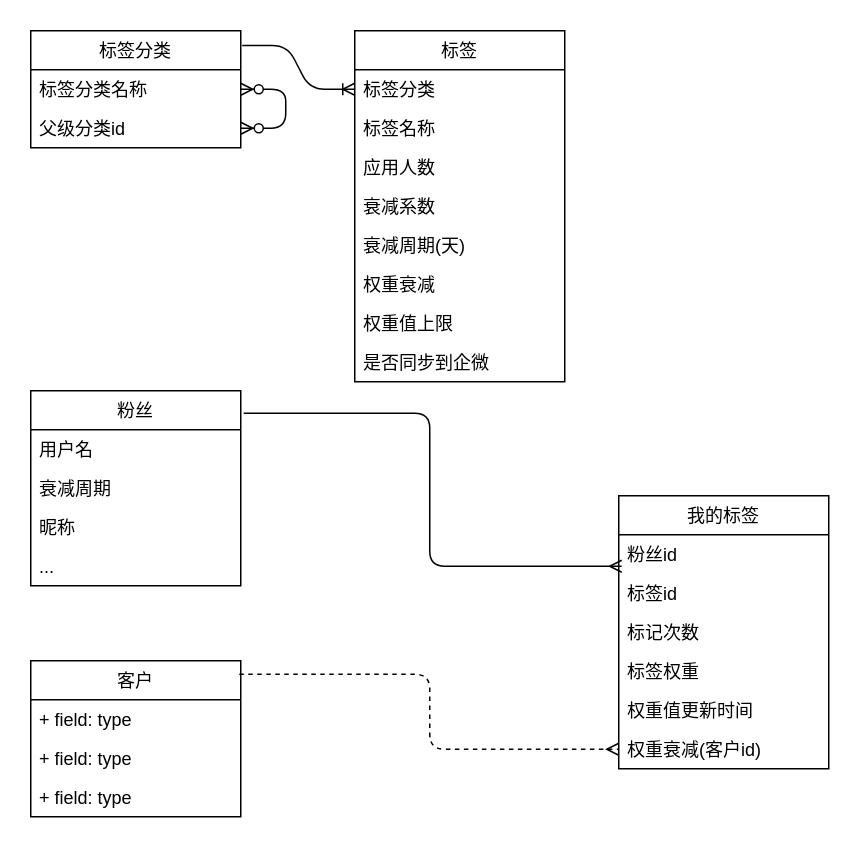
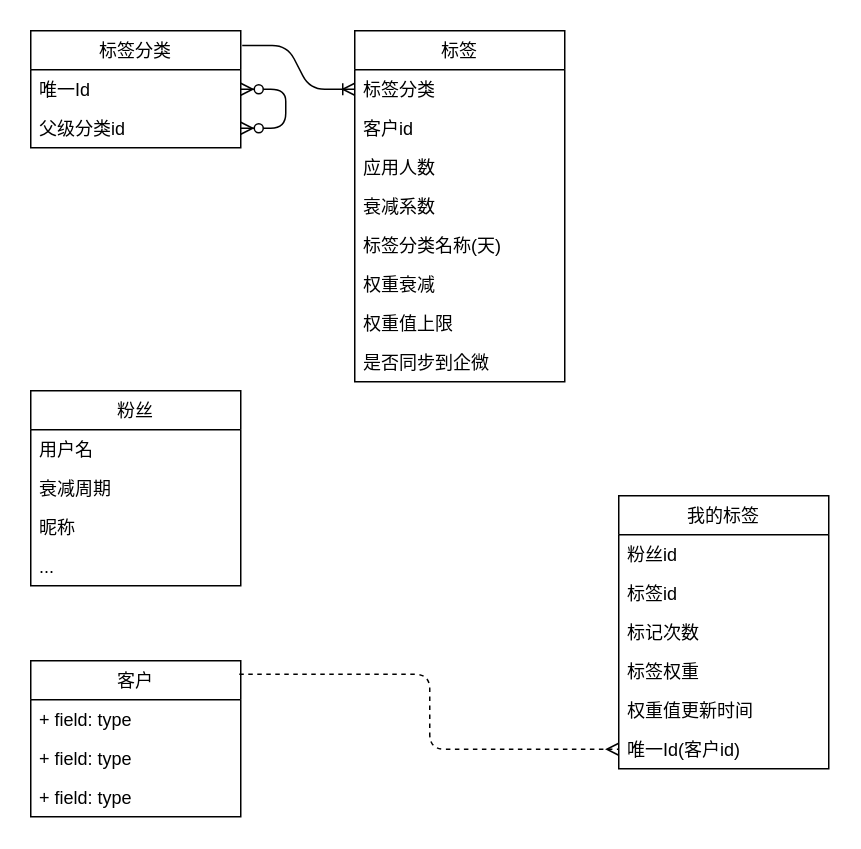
(93, 90) -> (67, 90)
(399, 129) -> (389, 129)
(418, 246) -> (436, 246)
(430, 492) -> none
(699, 750) -> (691, 750)
